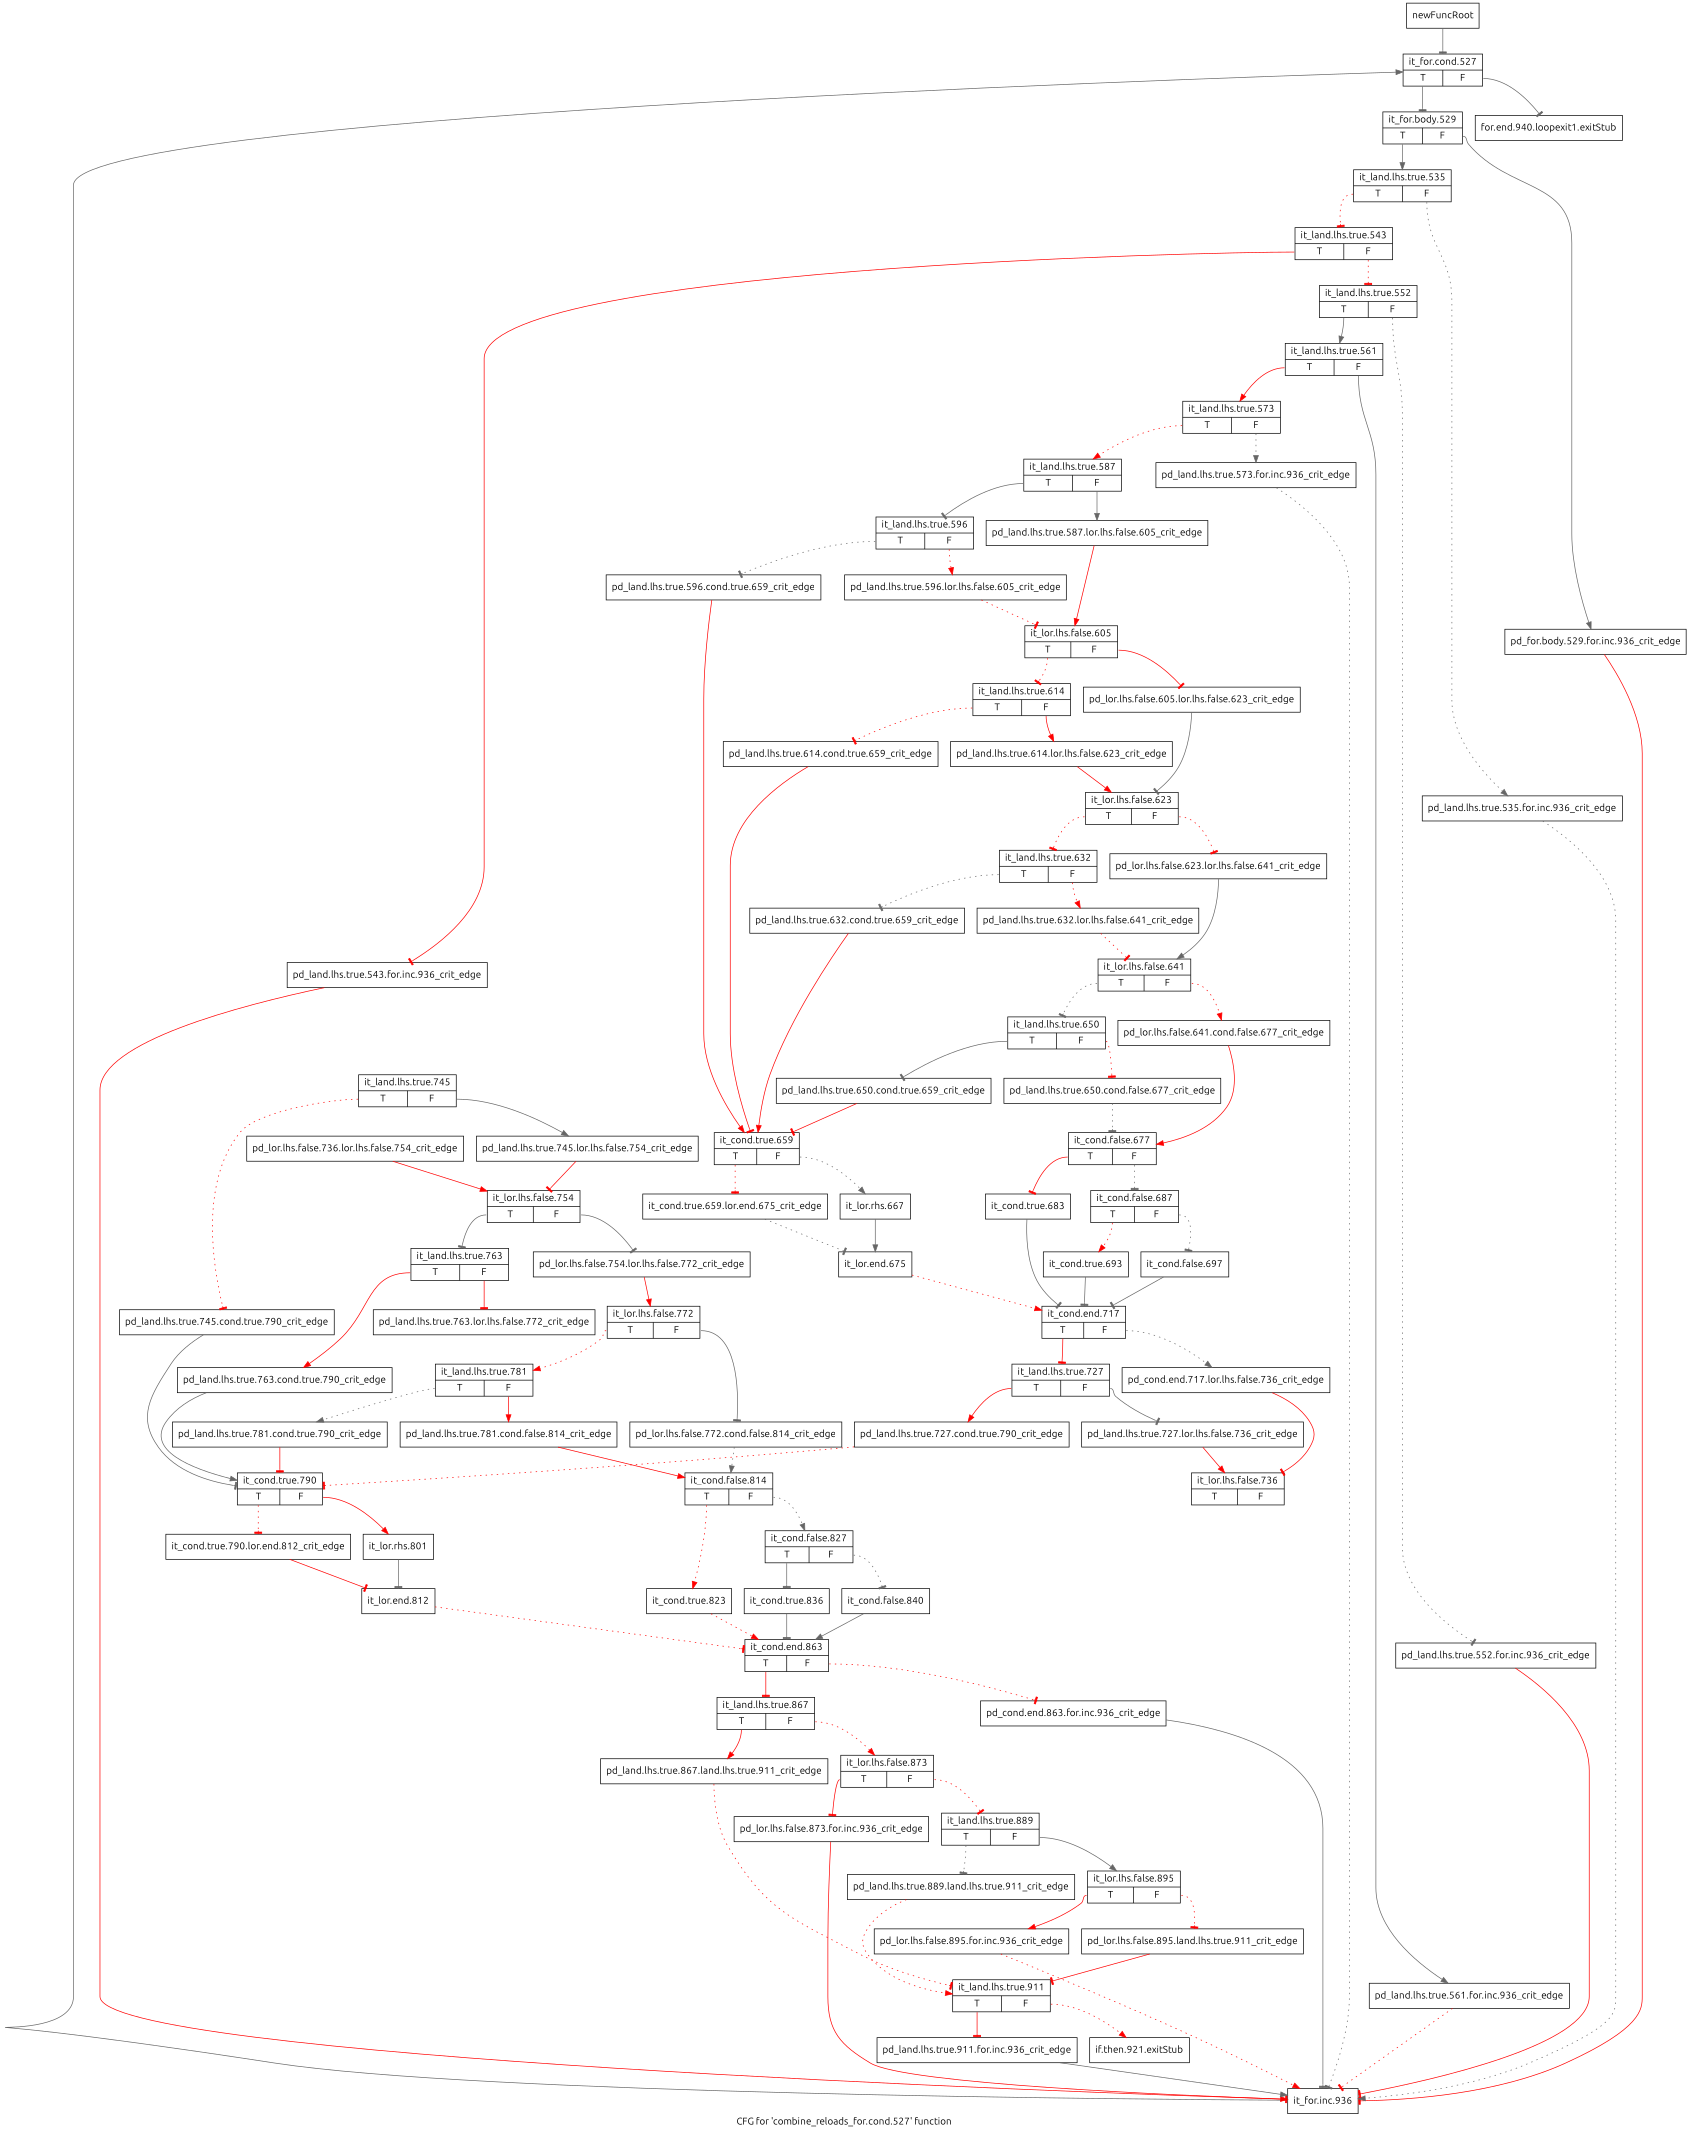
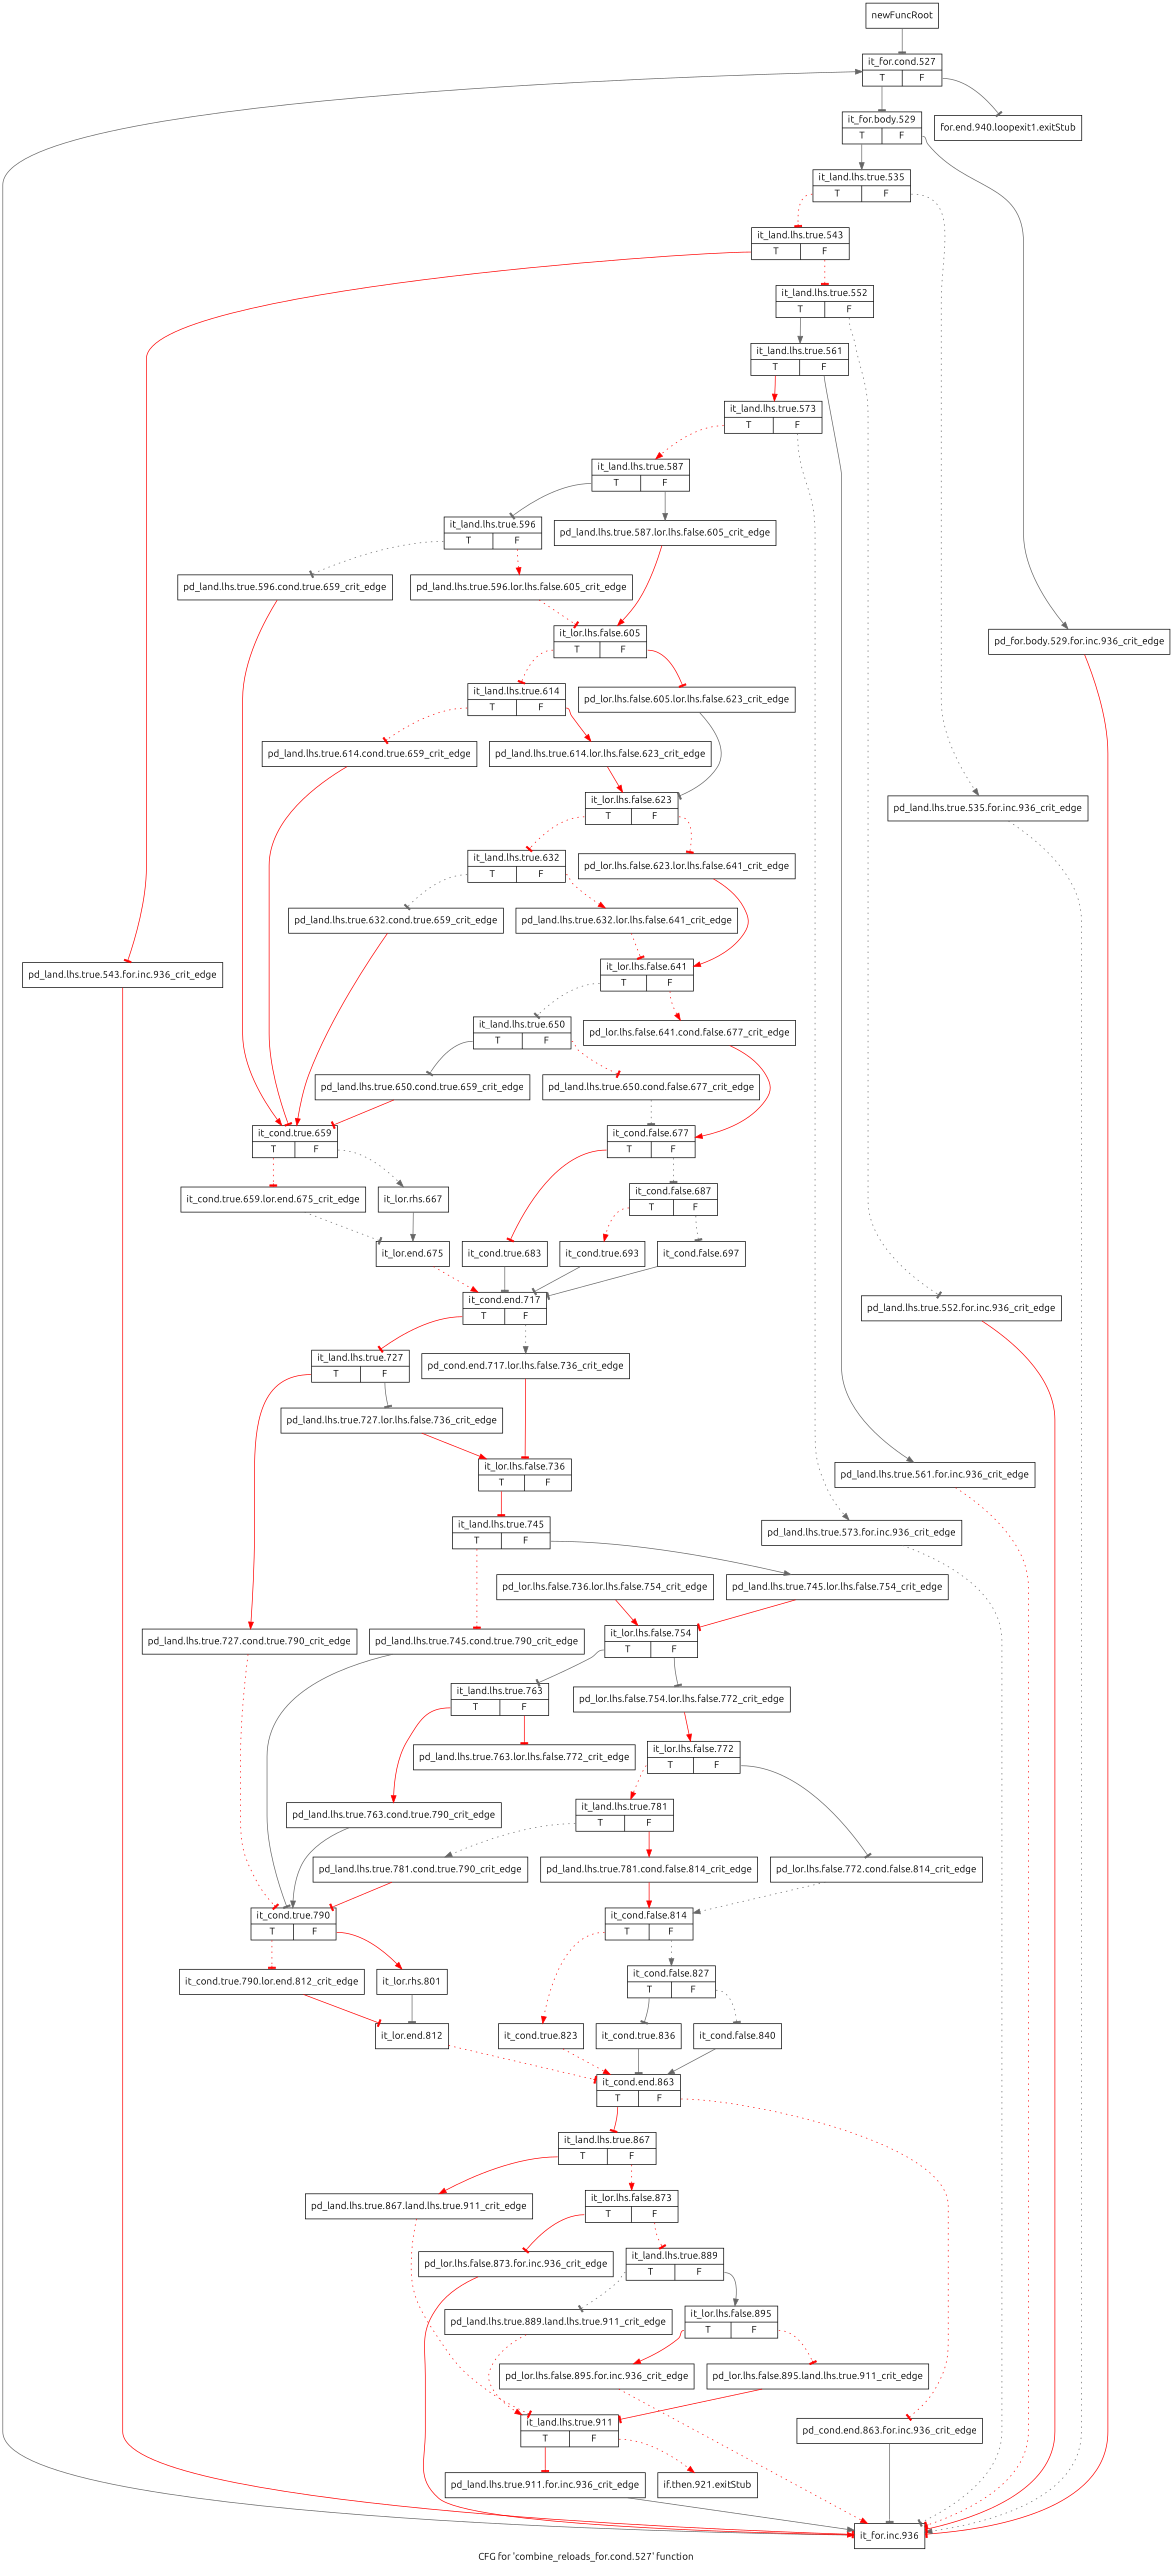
(1211, 922) -> (747, 927)
none -> (501, 1502)
